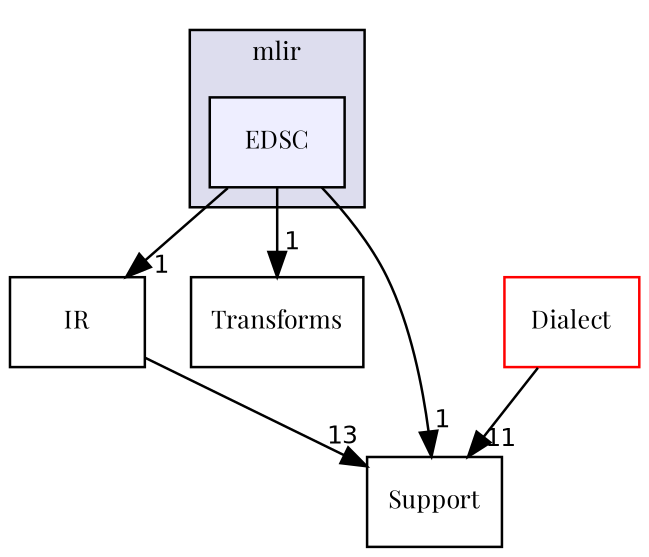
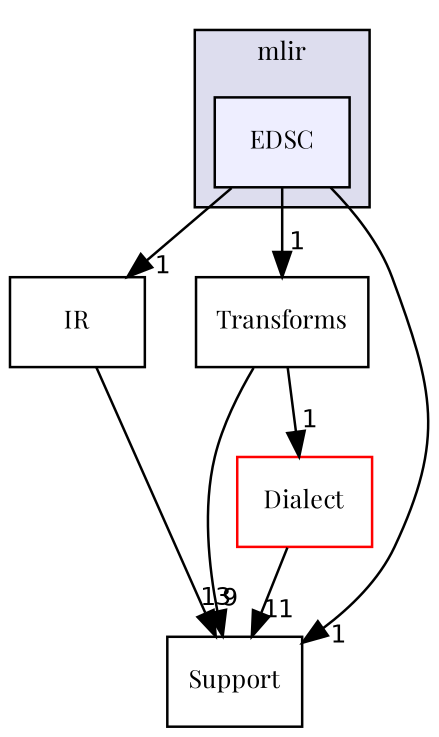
none -> (292, 400)
none -> (210, 485)
